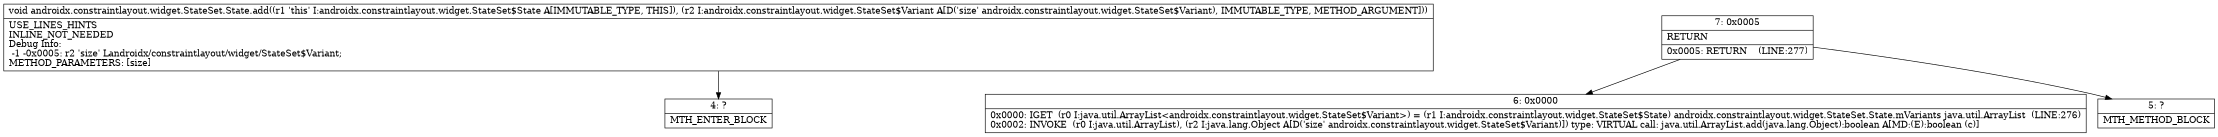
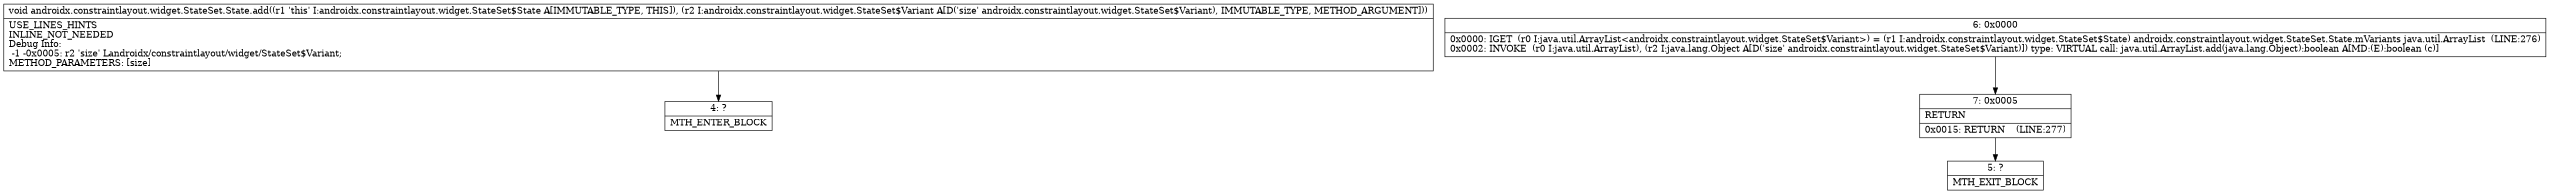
(1737, 52) -> (1995, 130)
(1636, 76) -> (1995, 72)
(2156, 120) -> (1995, 183)
